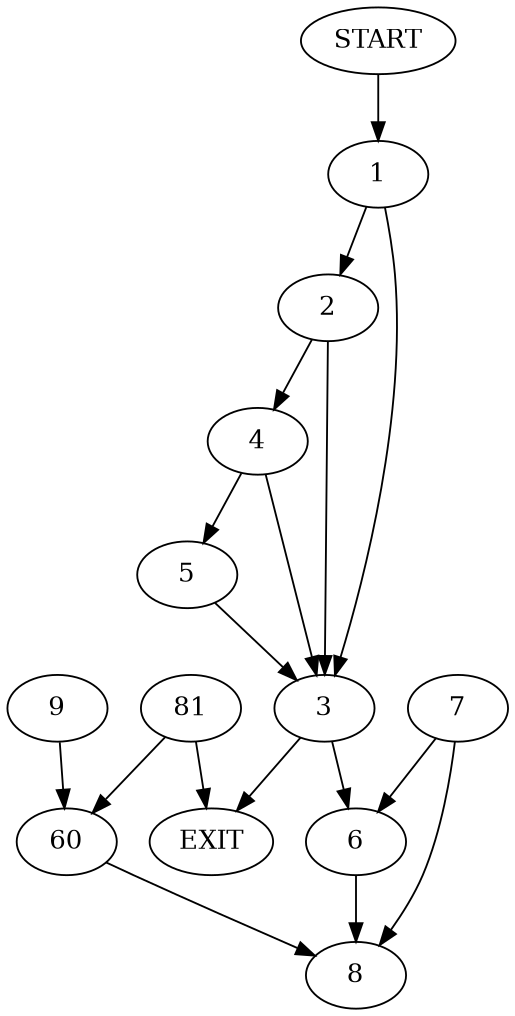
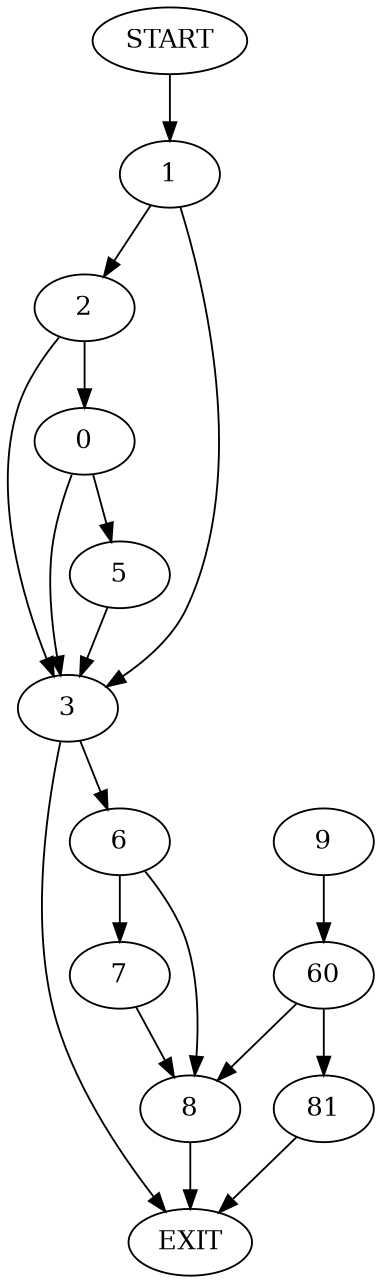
(258, 441) -> (85, 441)
(136, 768) -> (324, 1033)
(413, 768) -> (120, 899)
none -> (190, 1166)
